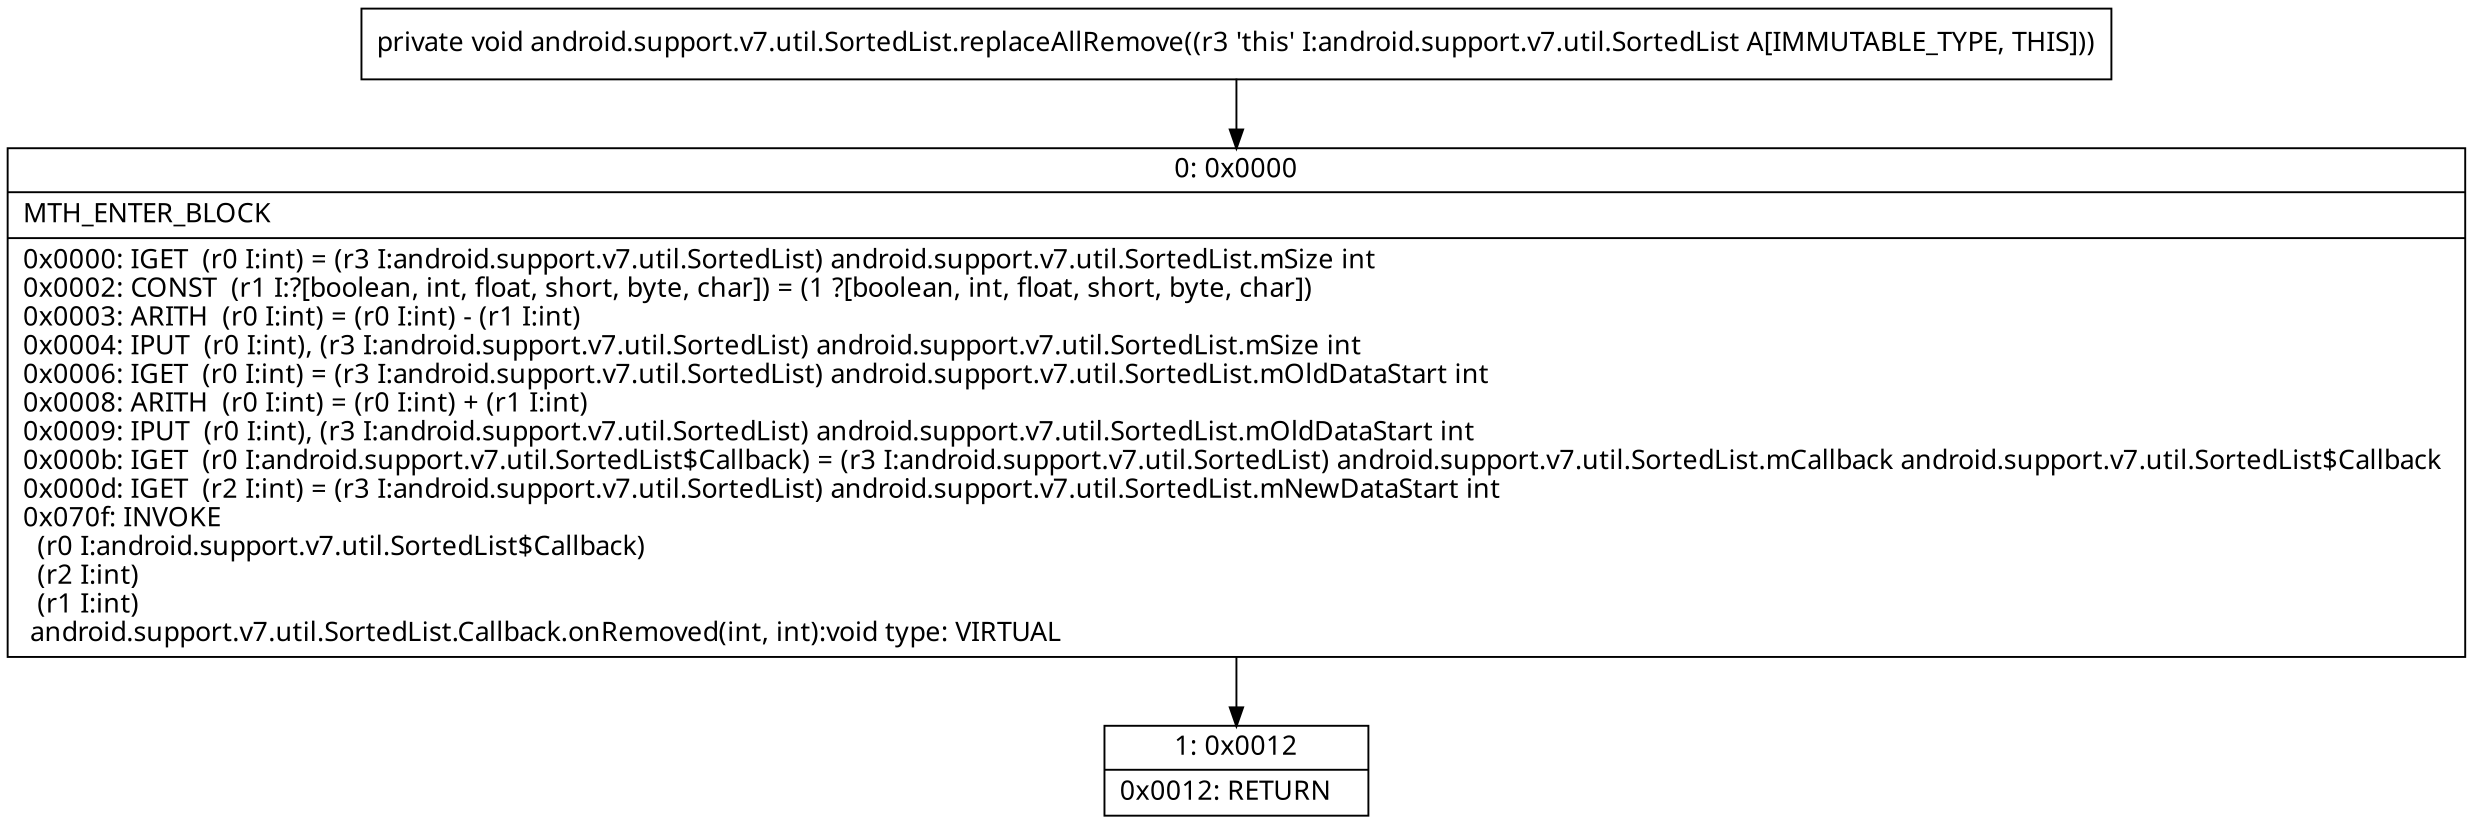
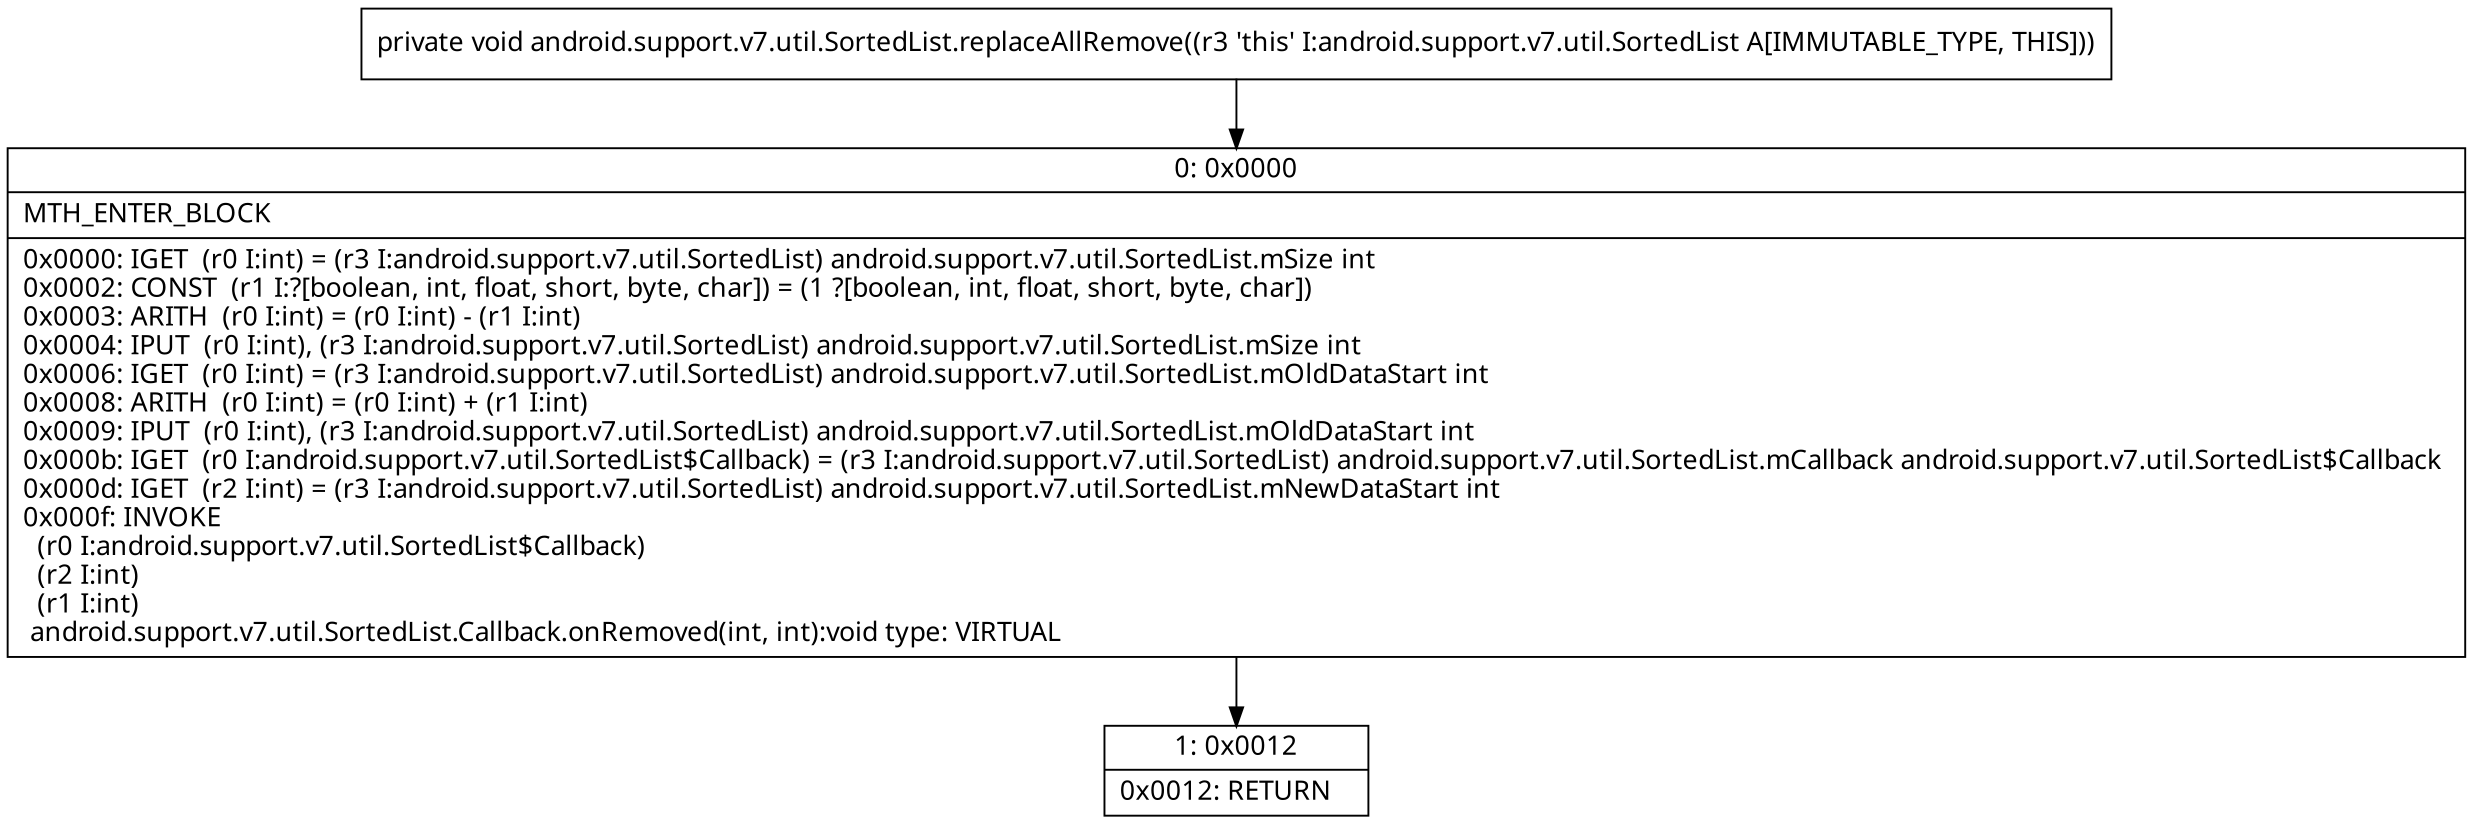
(130, 518) -> (130, 518)
